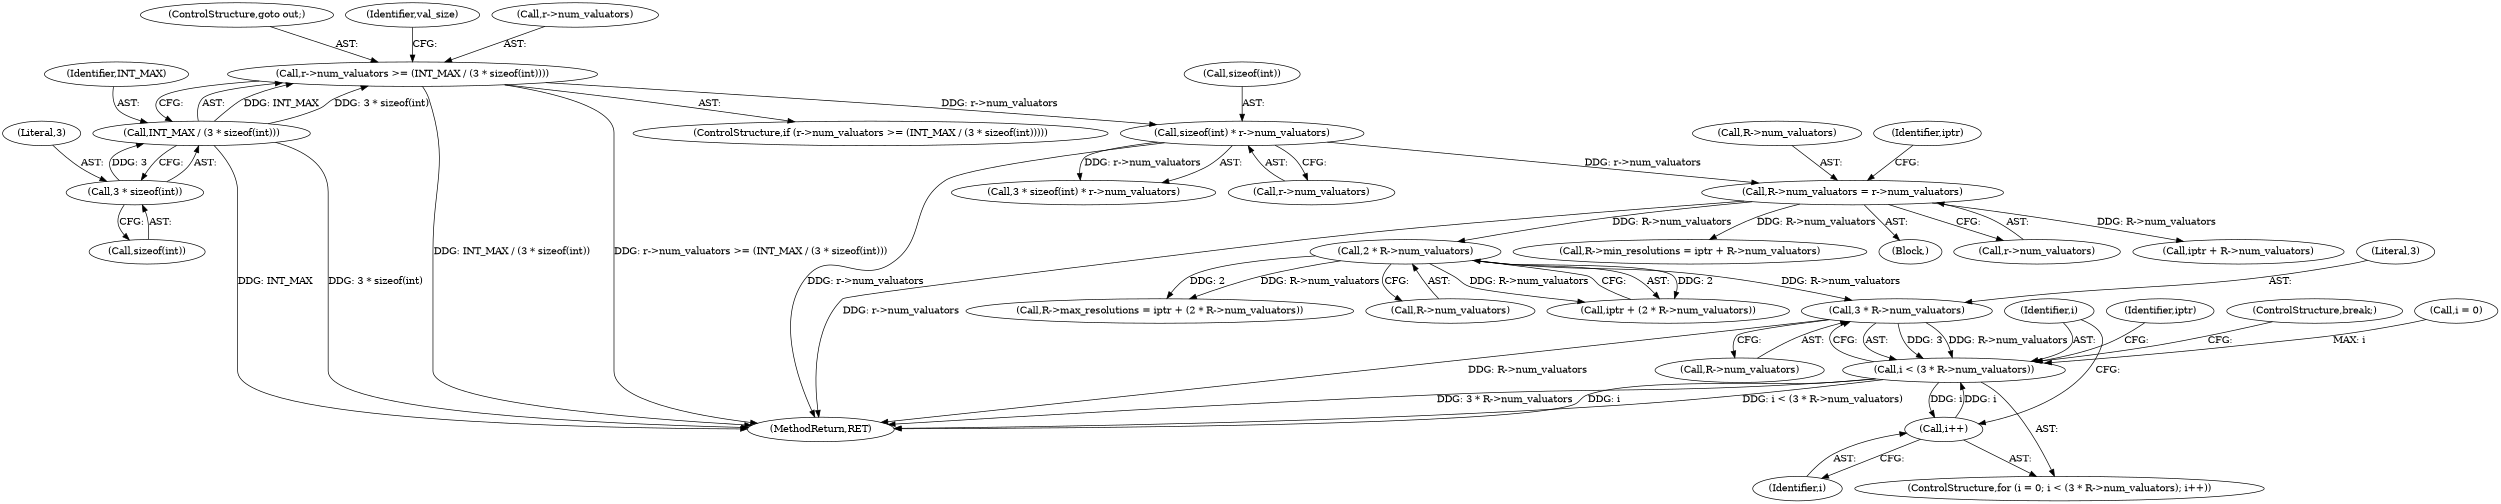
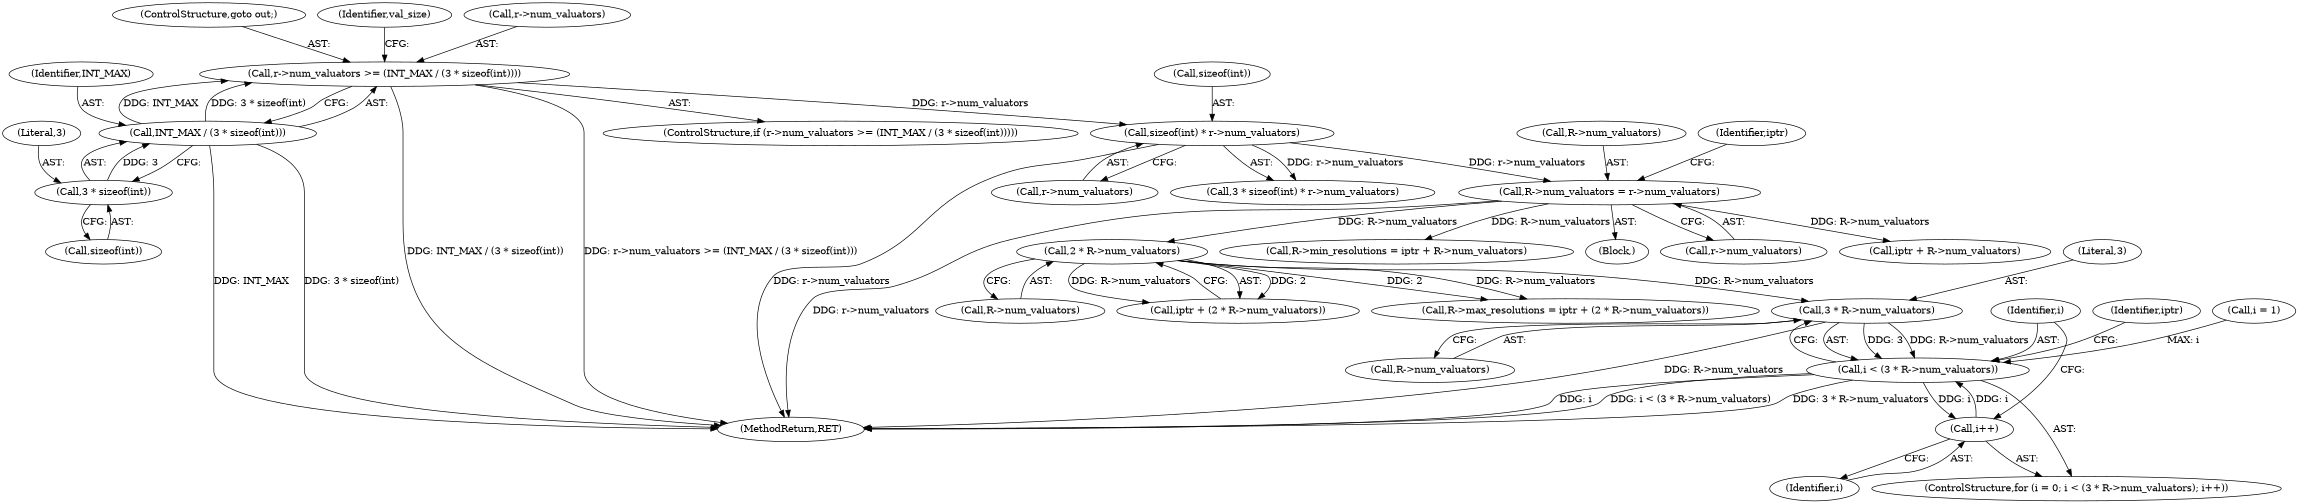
(2315, 311) -> none
(2456, 311) -> (2254, 311)
